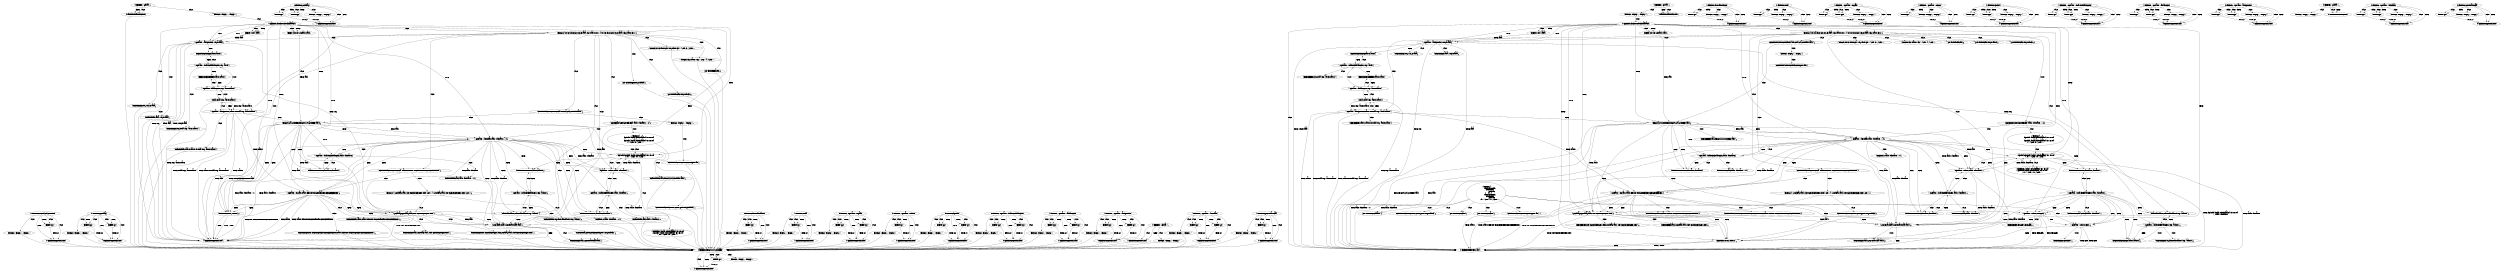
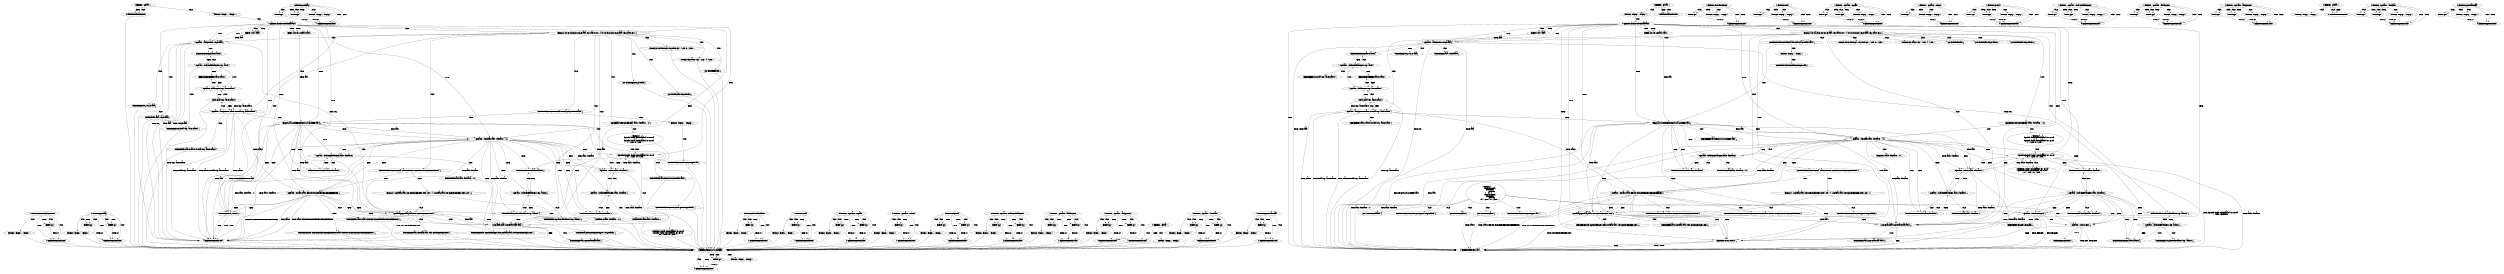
(2077, 233) -> (2077, 233)
